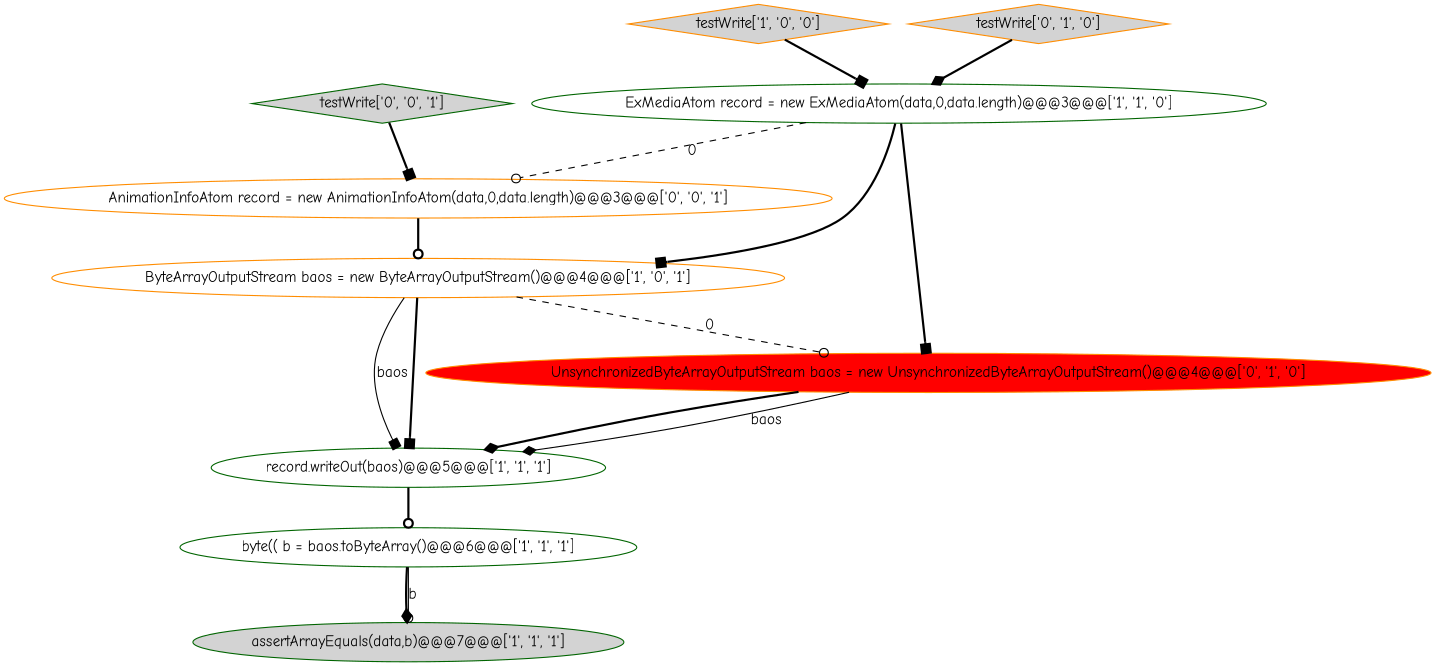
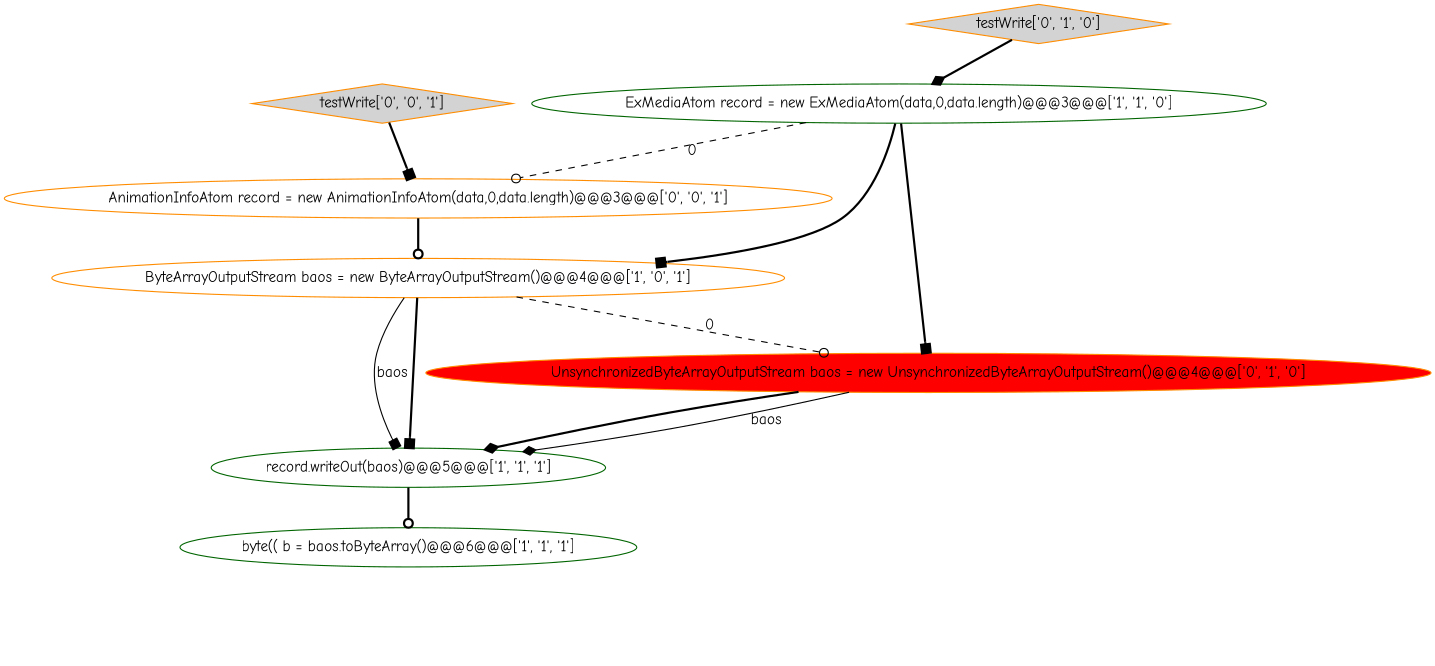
(758, 24) -> none
(382, 104) -> (382, 104)
(408, 642) -> none
